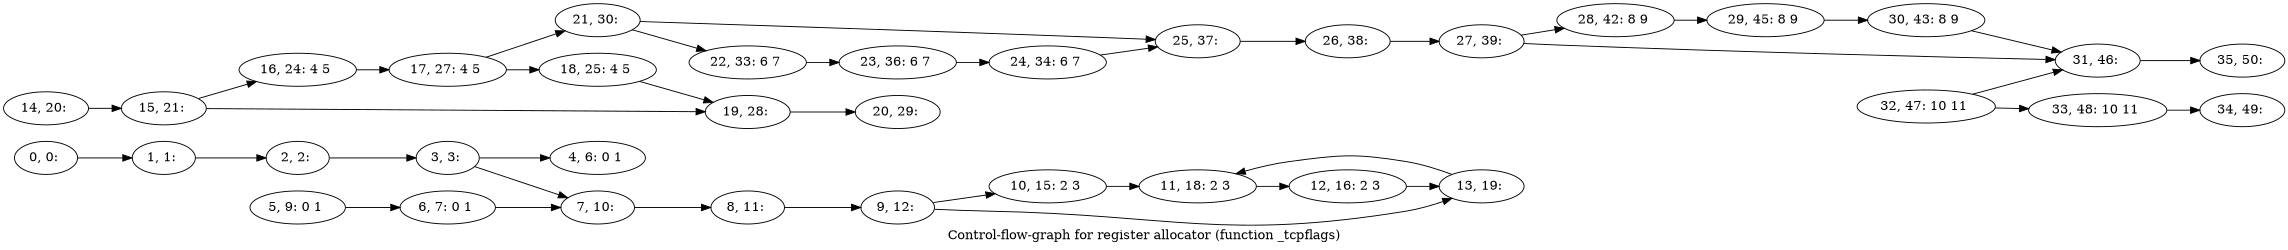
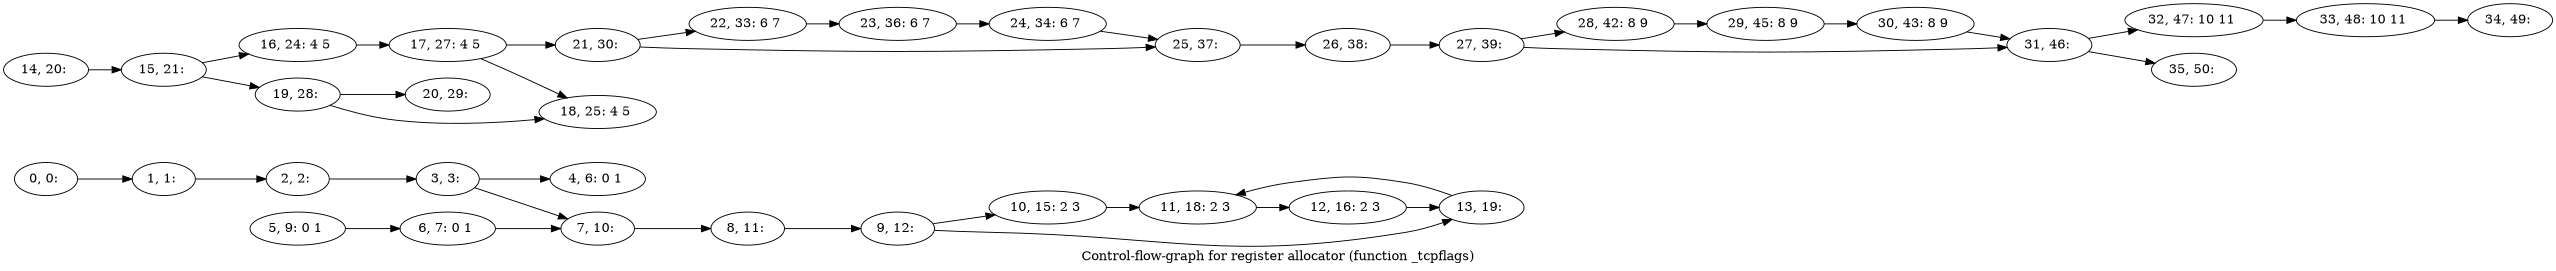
(2013, 83) -> (2108, 35)
(672, 91) -> (432, 123)
